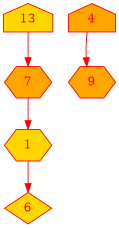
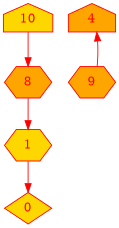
(28, 19) -> (28, 19)
(86, 45) -> (98, 54)
(28, 82) -> (28, 82)
(28, 208) -> (28, 208)
